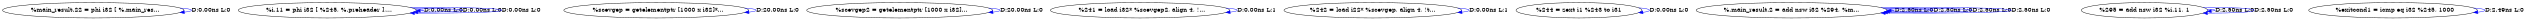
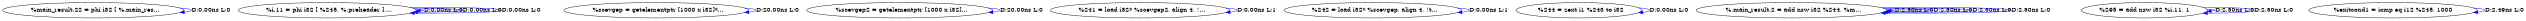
(1373, 10) -> (1373, 10)
(1579, 10) -> (1579, 10)
(1792, 10) -> (1792, 10)
(2393, 10) -> (2393, 10)
